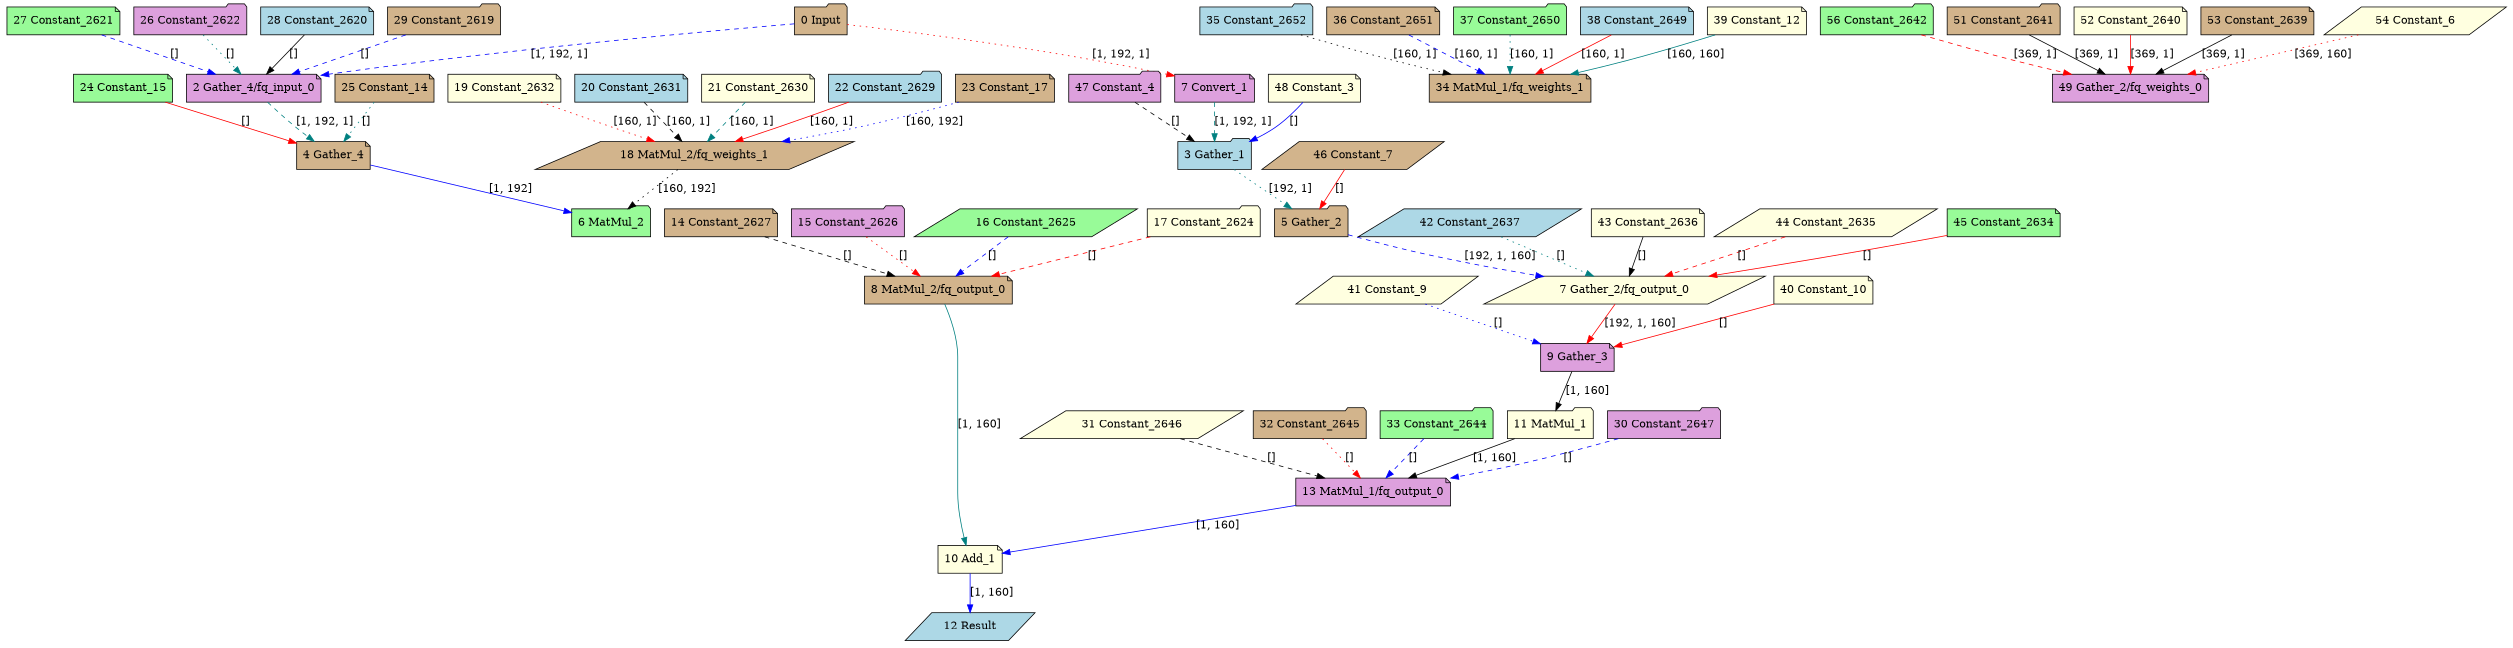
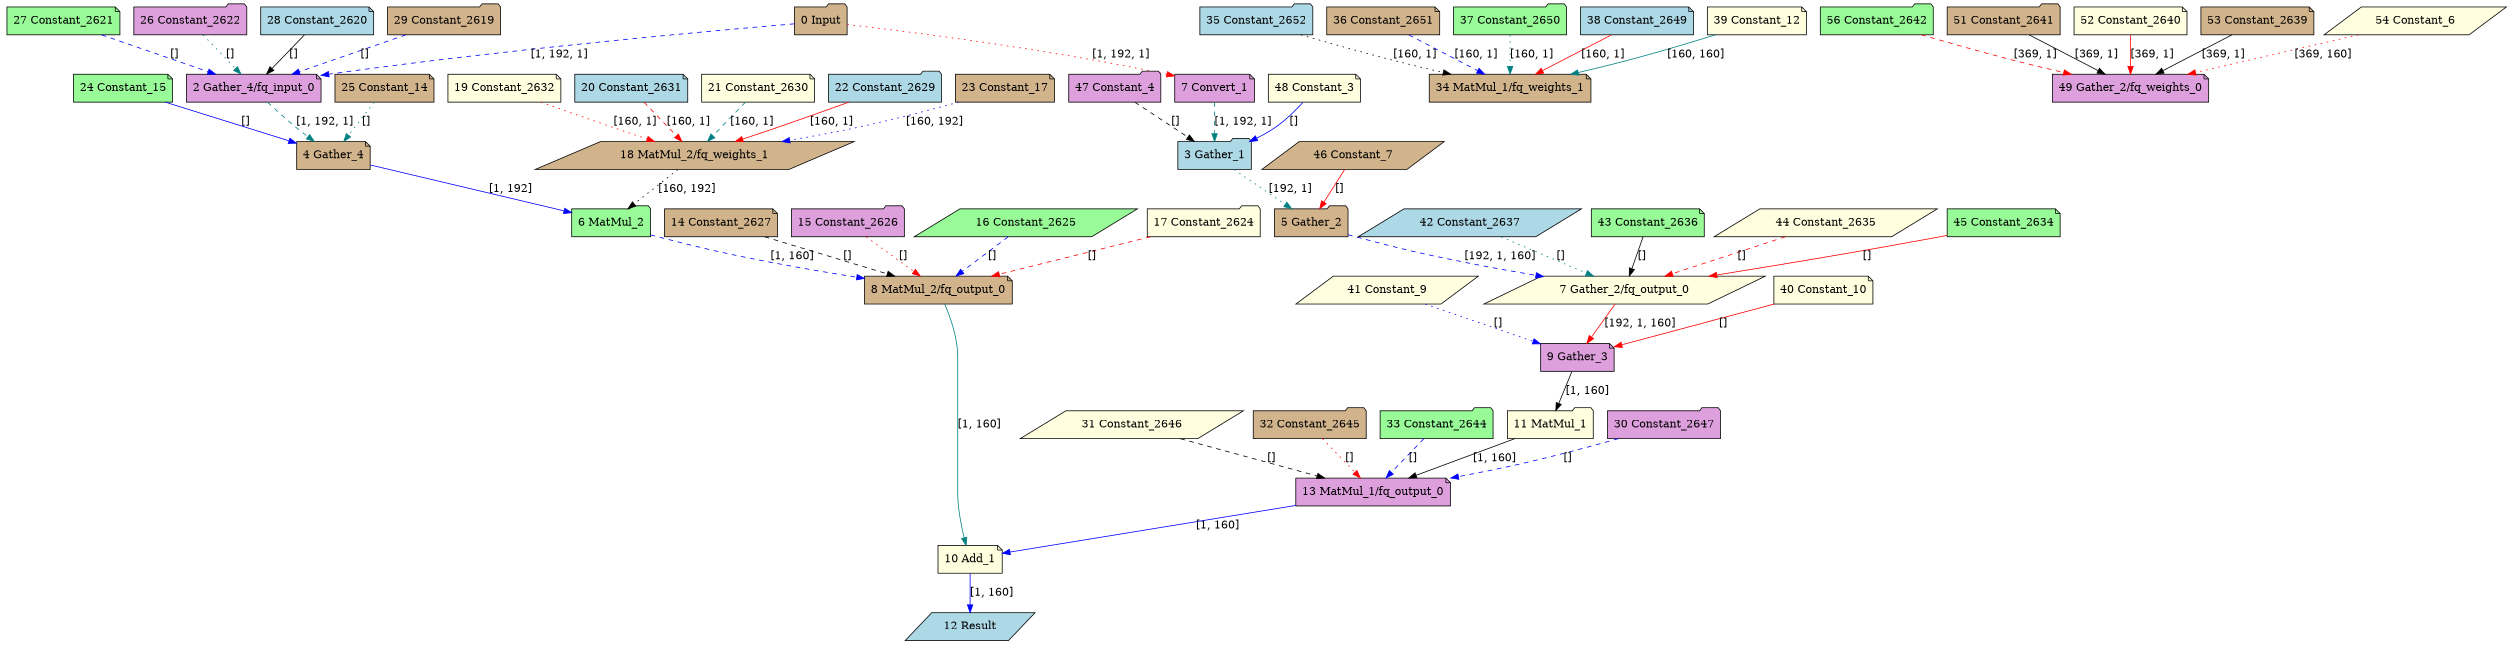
(660, 119) -> (660, 119)
(227, 121) -> (227, 121)
(1648, 223) -> (1648, 223)
none -> (753, 259)
